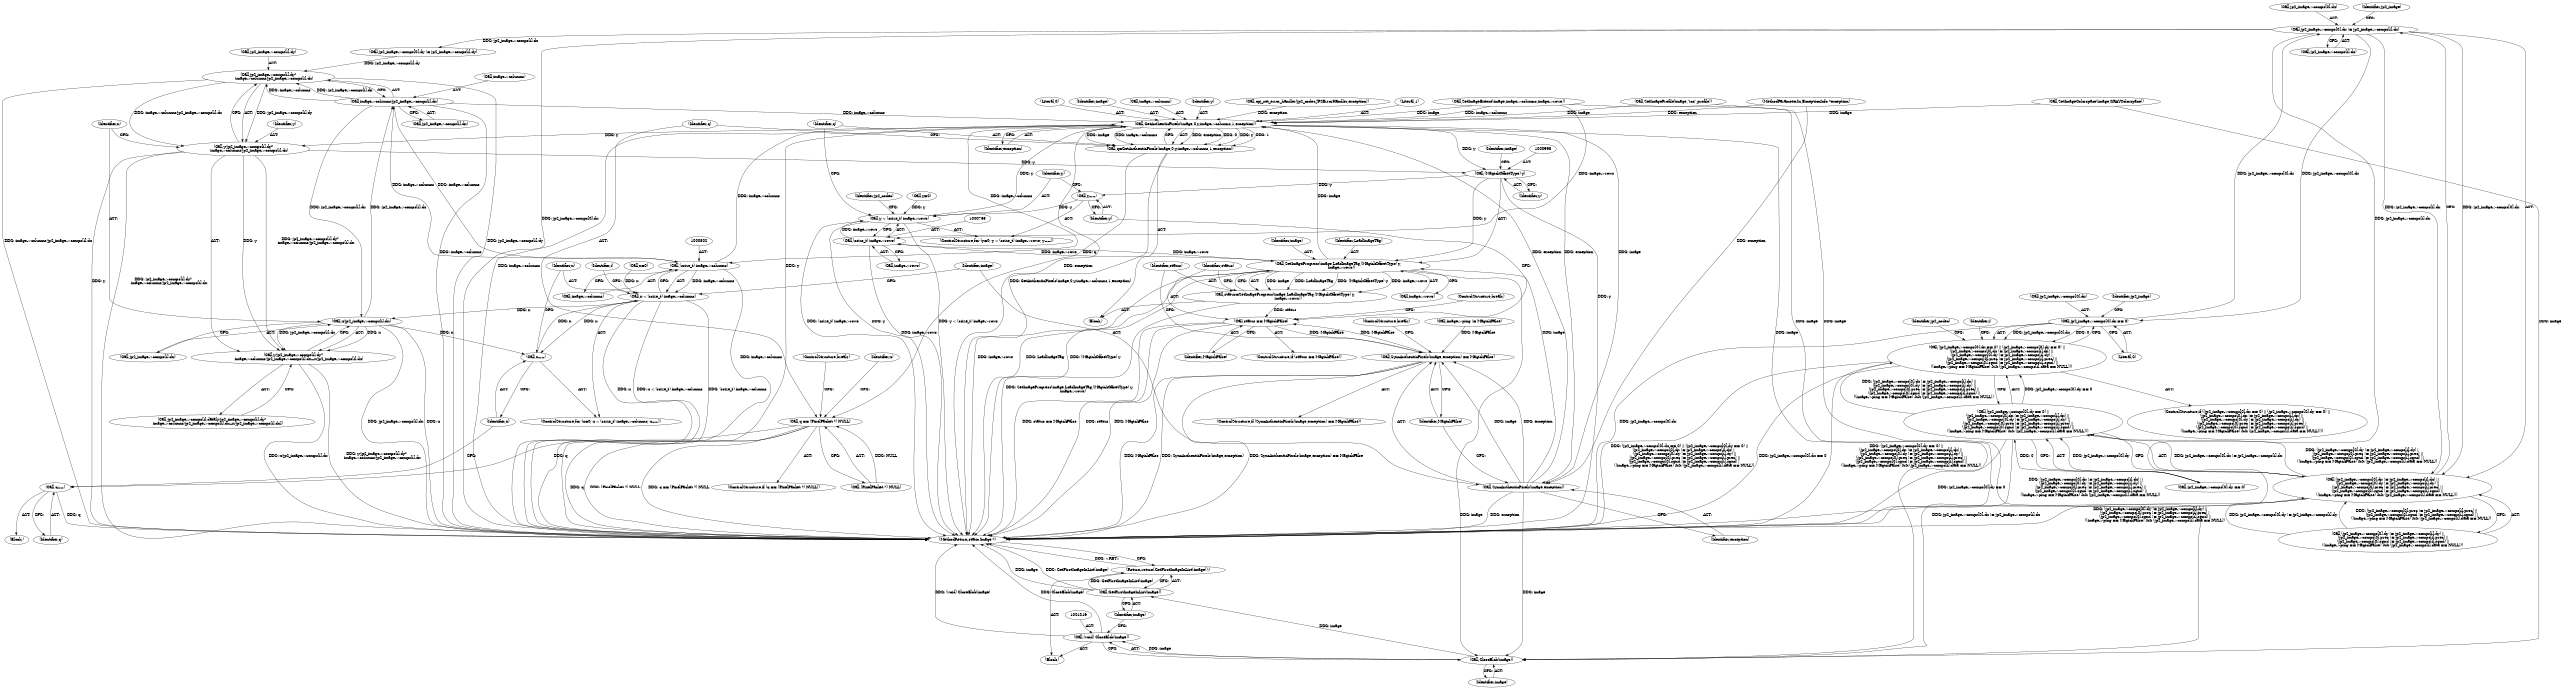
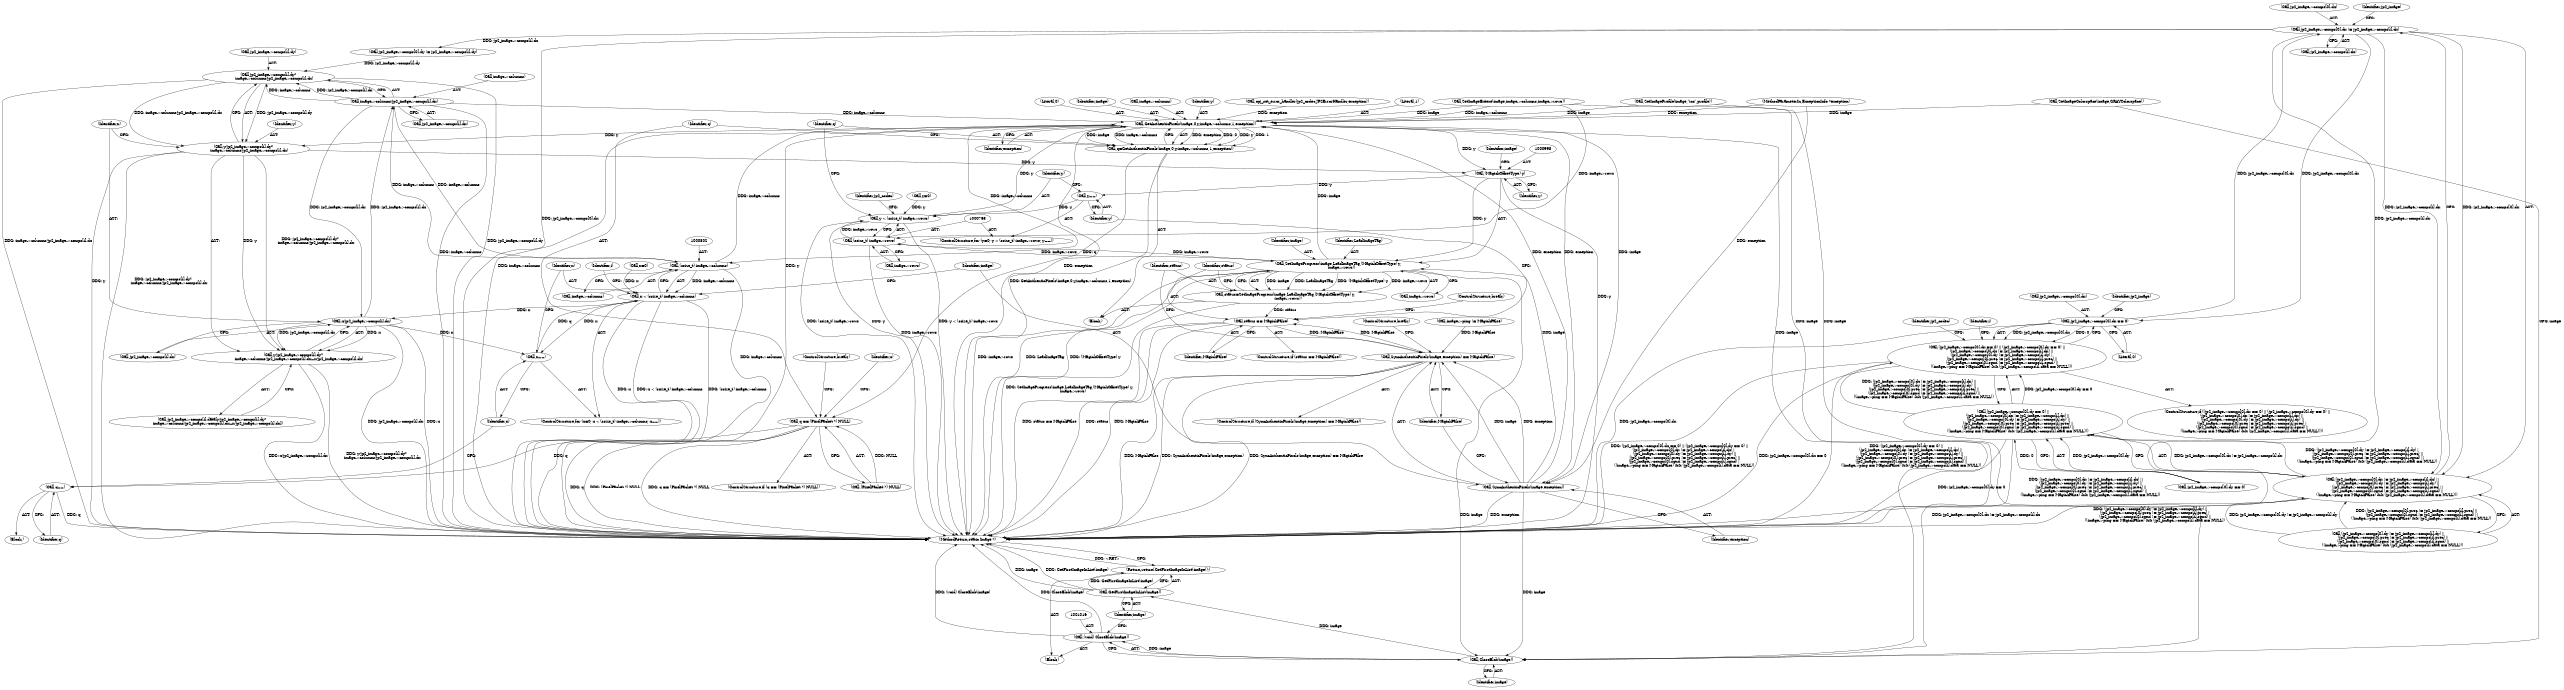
(946, 229) -> (986, 229)
(565, 322) -> (565, 322)
(2550, 322) -> (2550, 322)
